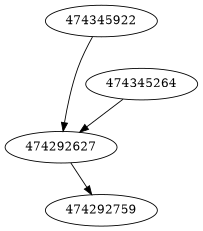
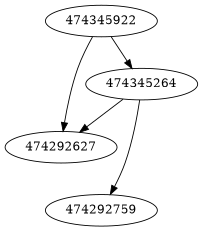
none -> (119, 49)
(79, 175) -> (131, 144)
